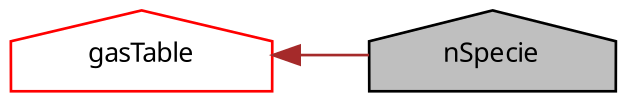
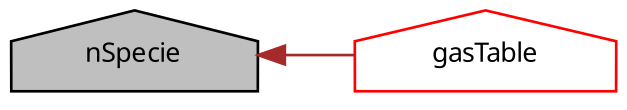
(334, 55) -> (320, 55)
